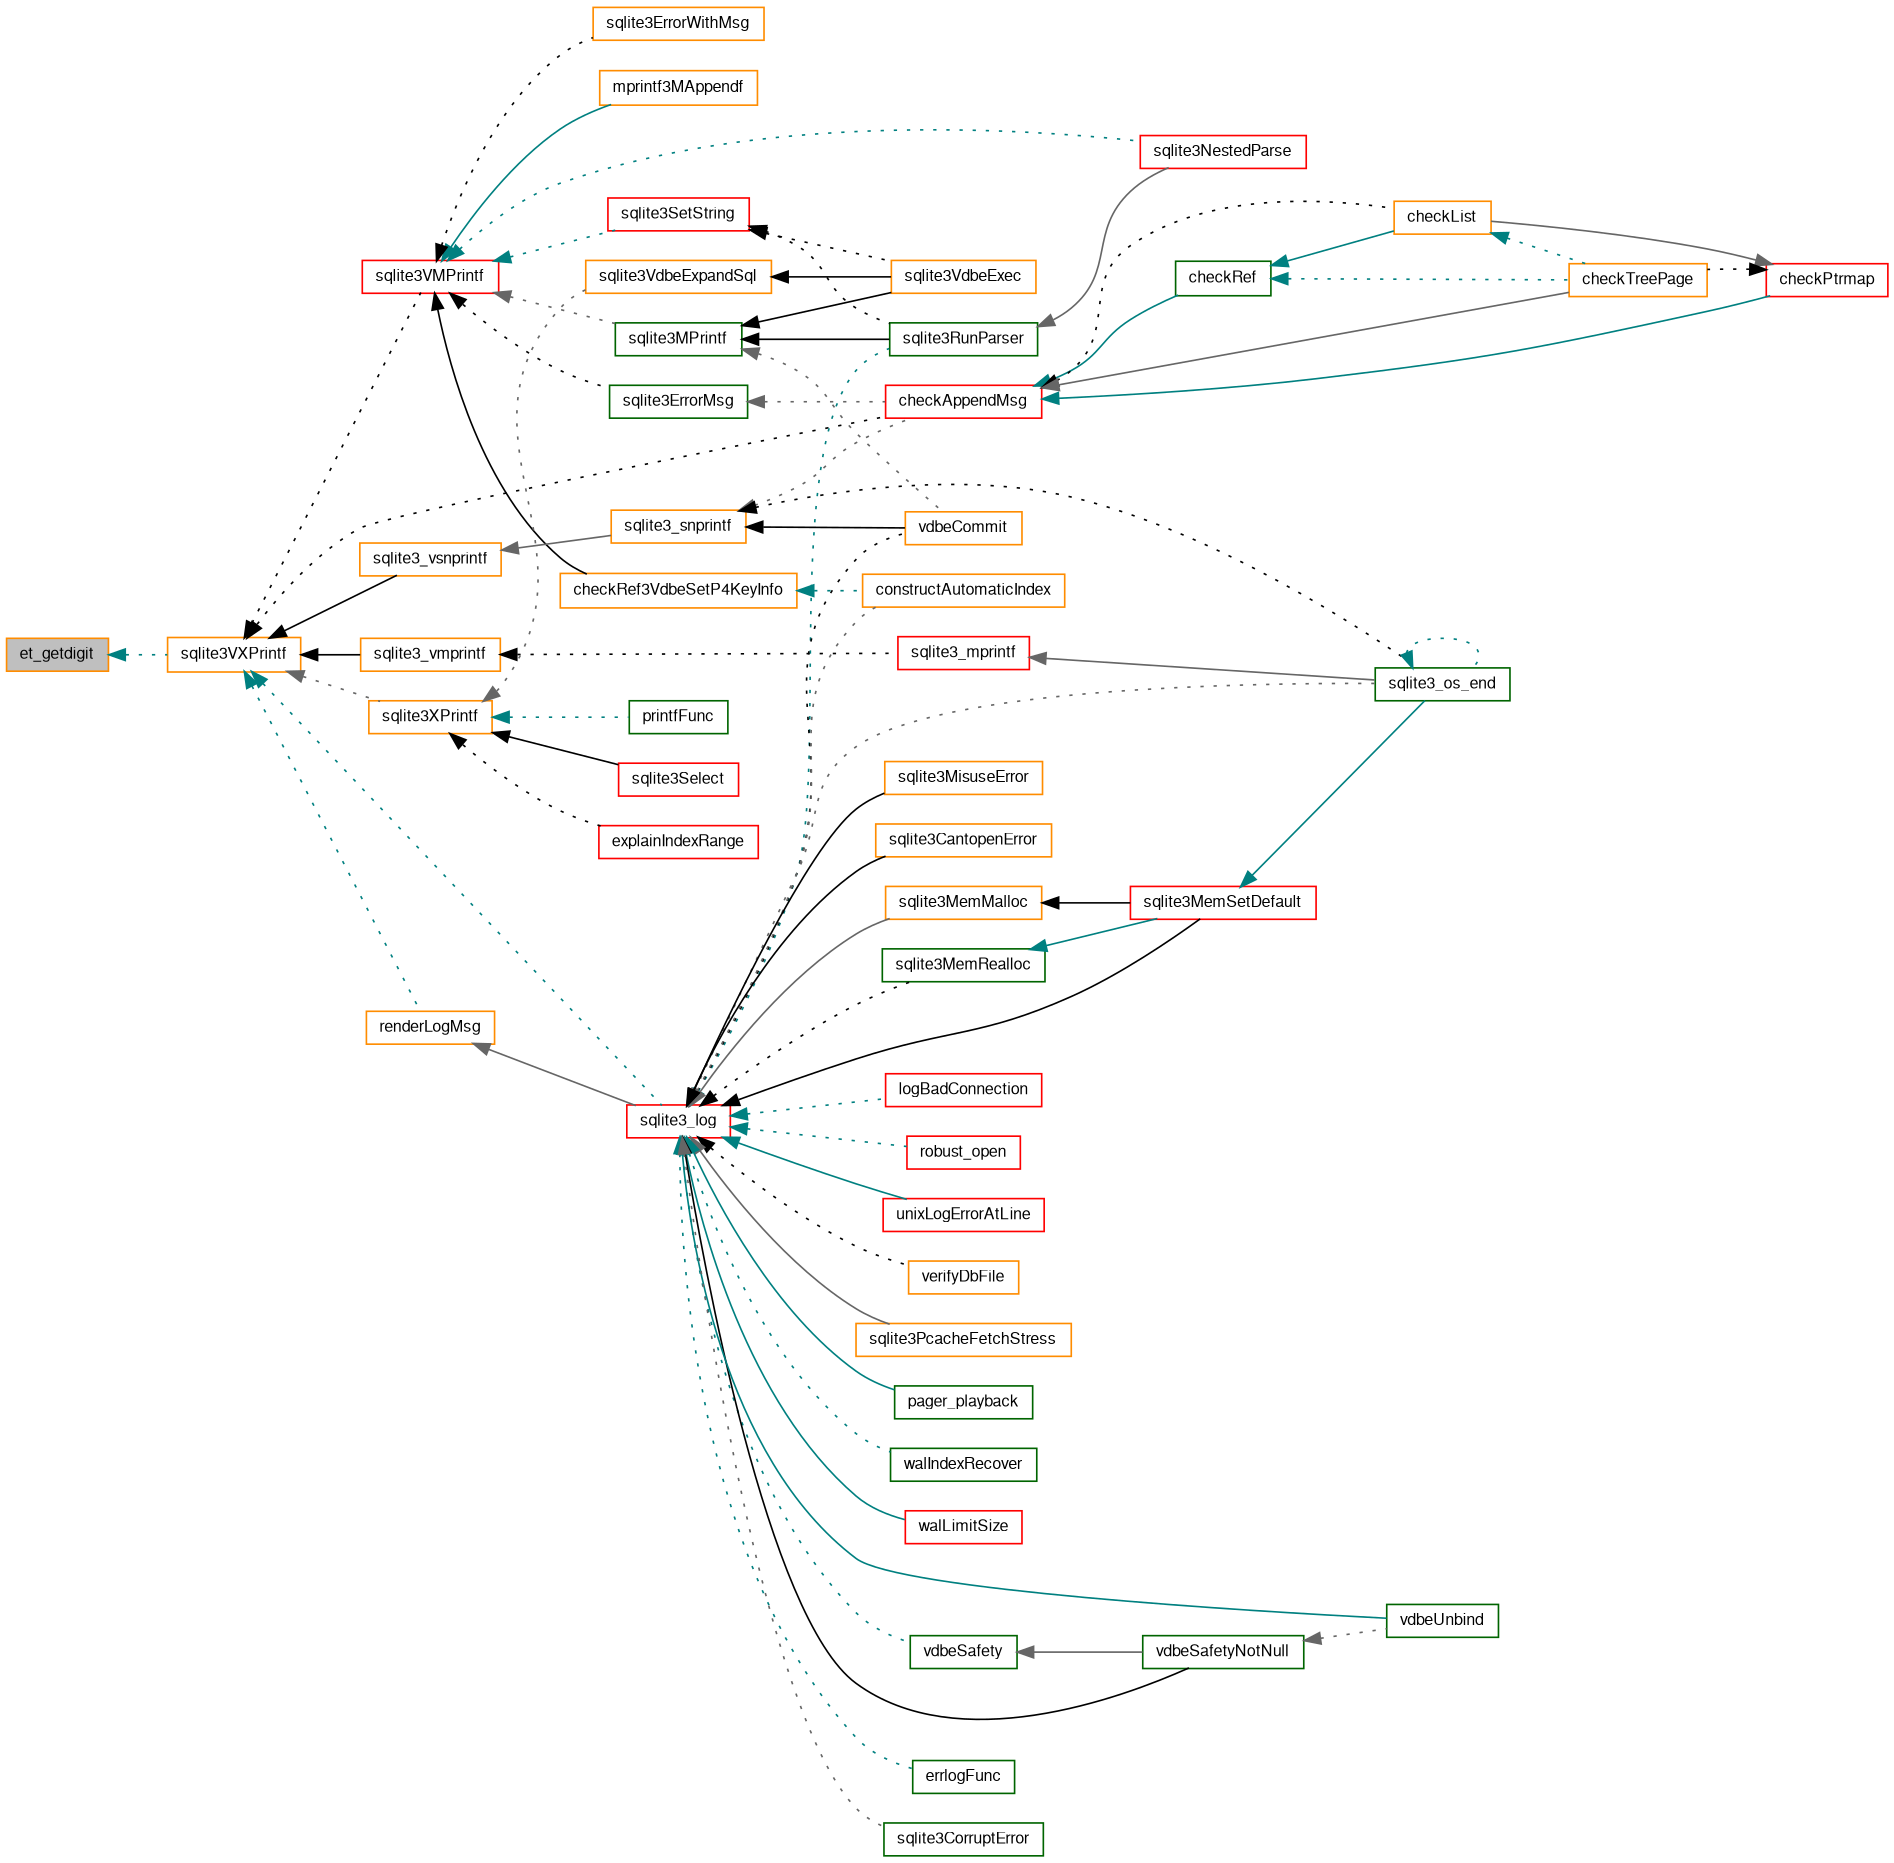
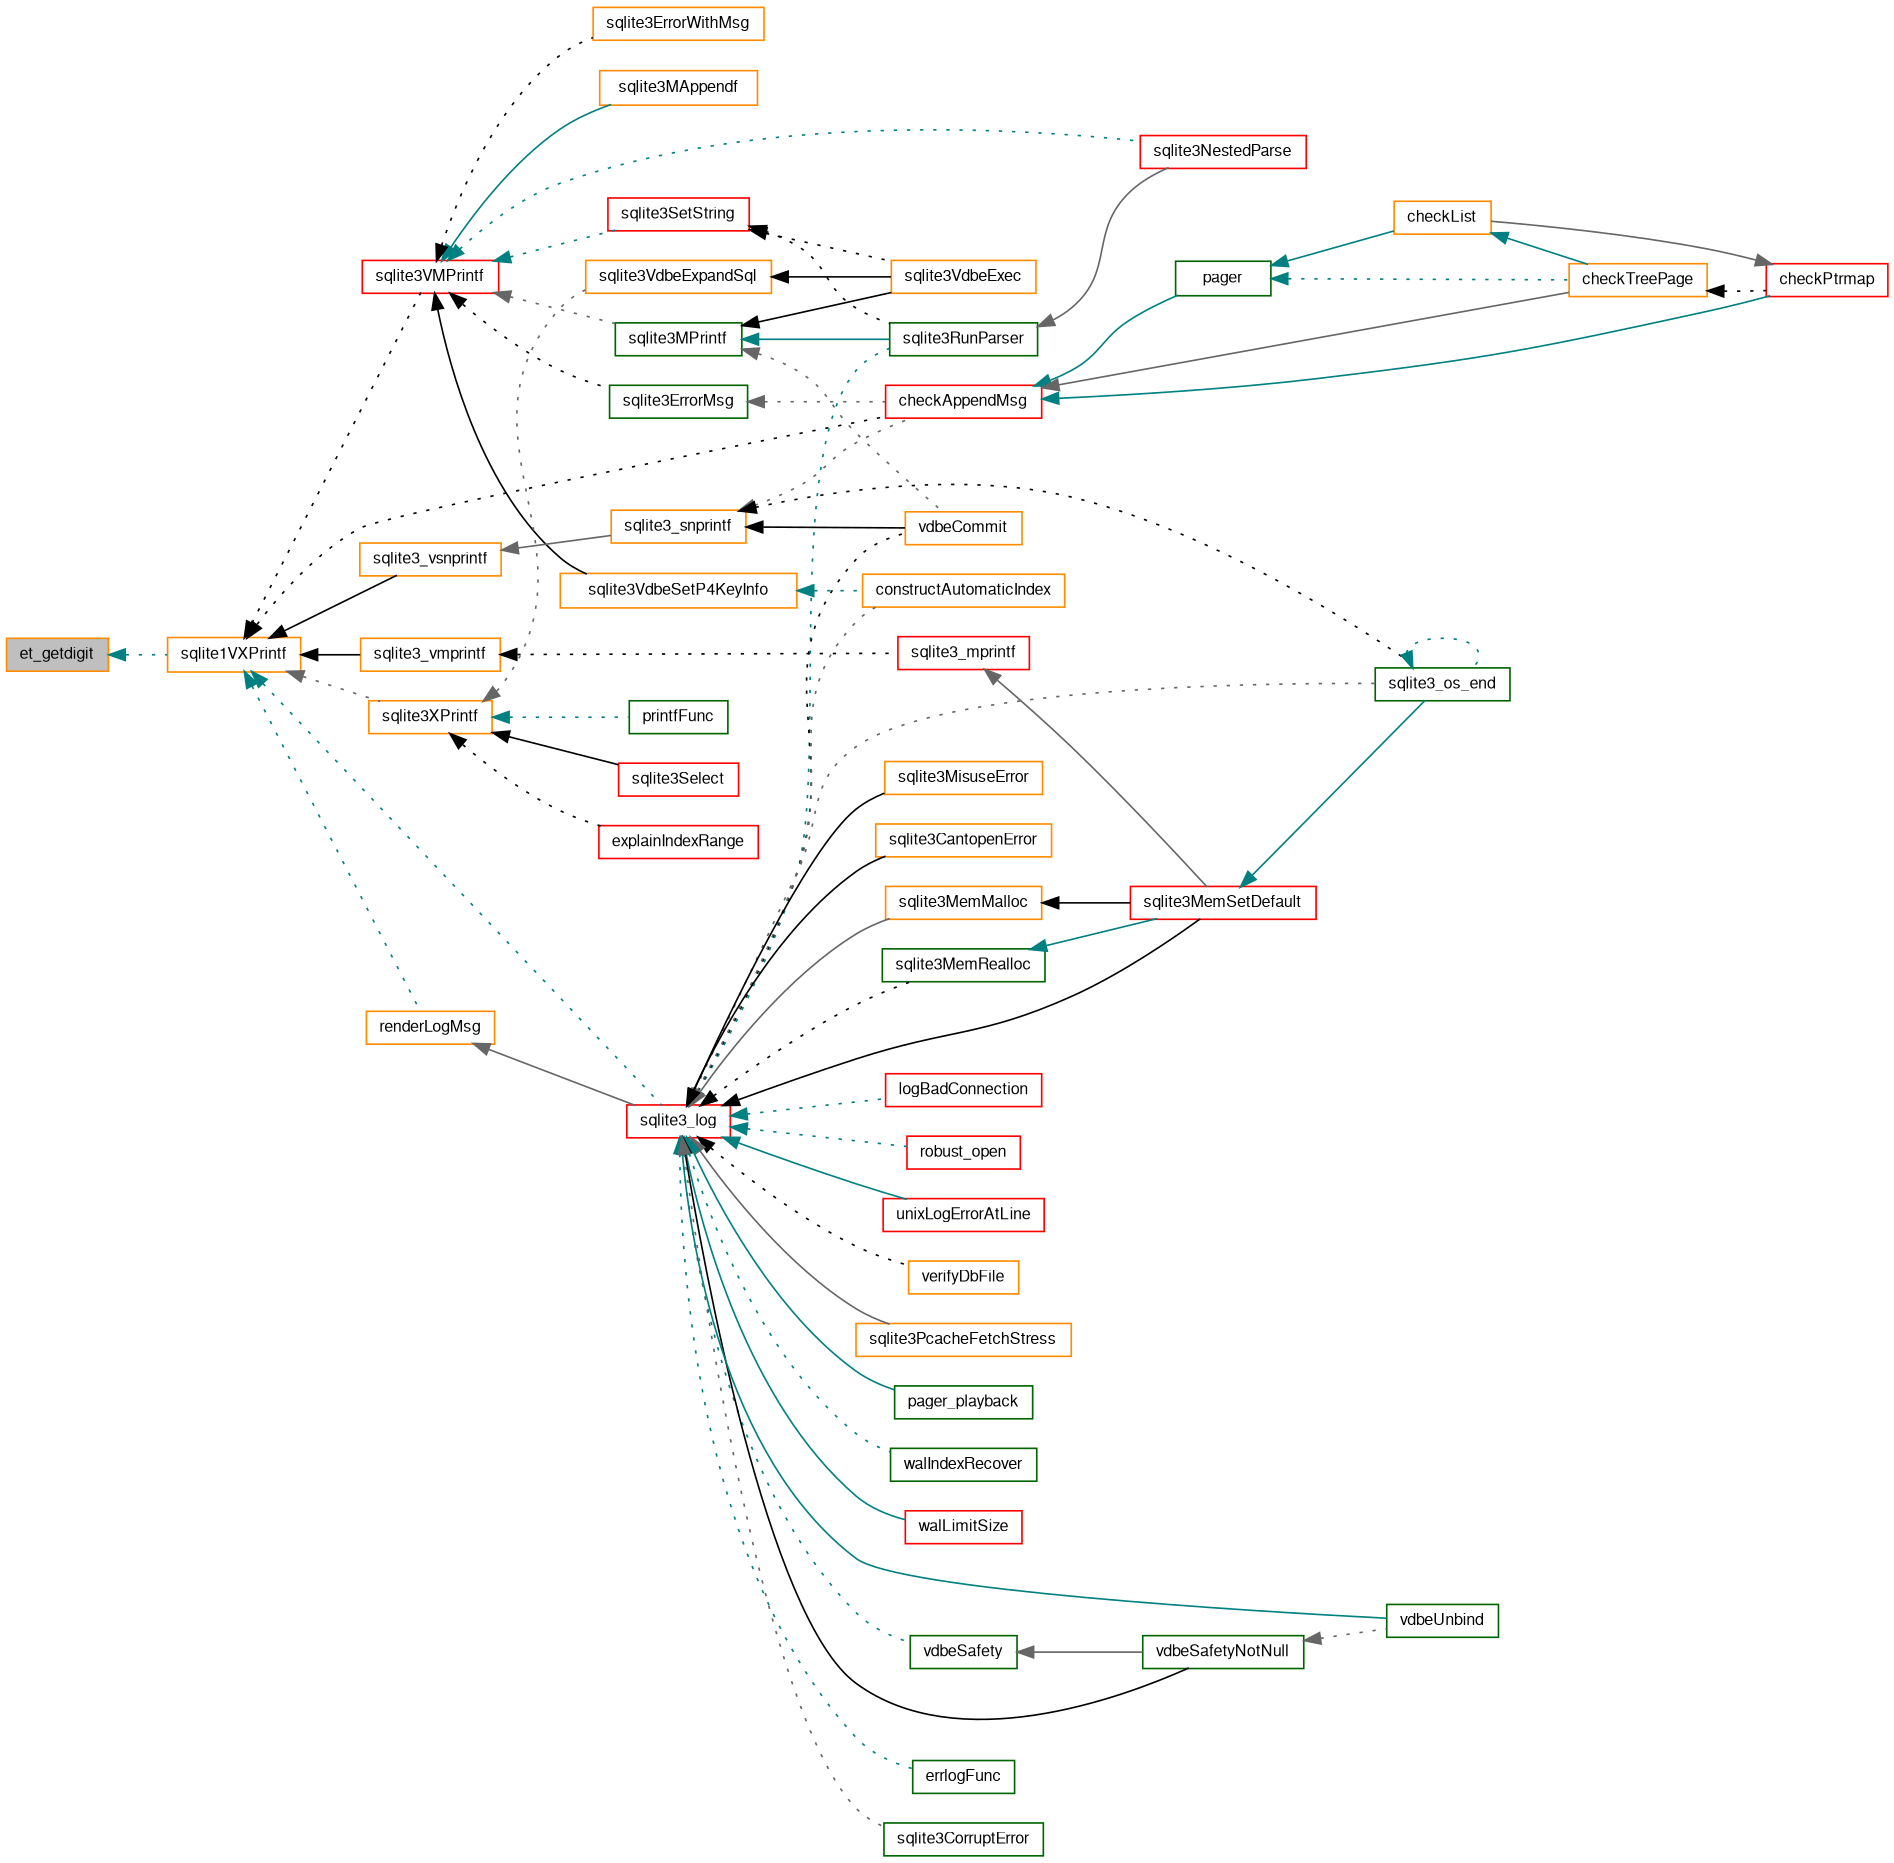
(679, 88) -> (679, 88)
(1180, 221) -> none
(1547, 251) -> (1547, 251)
(1728, 269) -> (1745, 291)
(1223, 278) -> (1223, 278)
(824, 339) -> (824, 339)
(679, 591) -> (679, 591)
(234, 655) -> (234, 655)
(1210, 669) -> (1105, 780)
